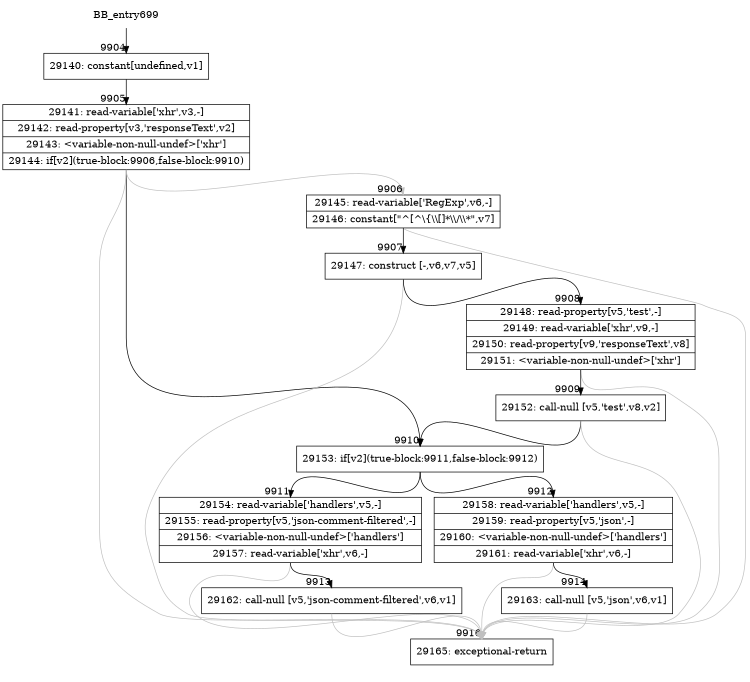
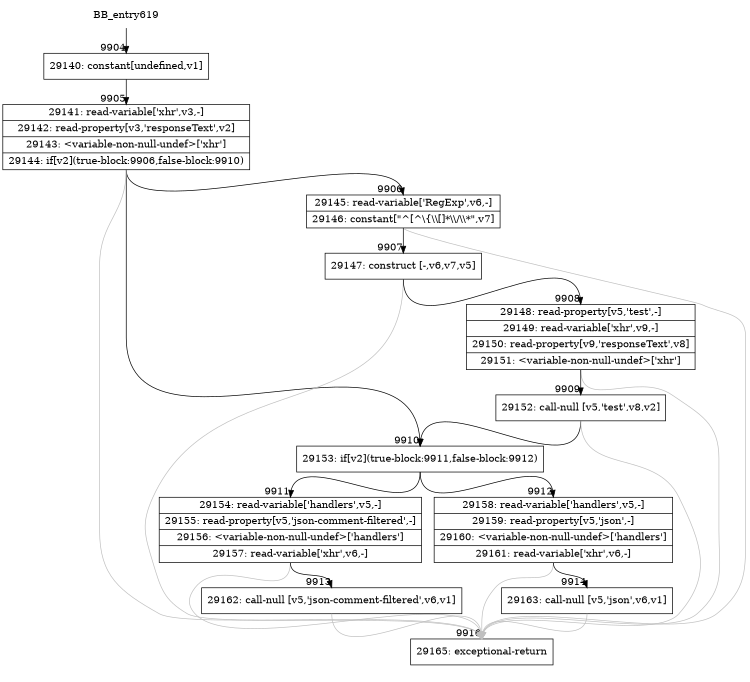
(126, 15) -> (126, 15)
(261, 183) -> (261, 183)
